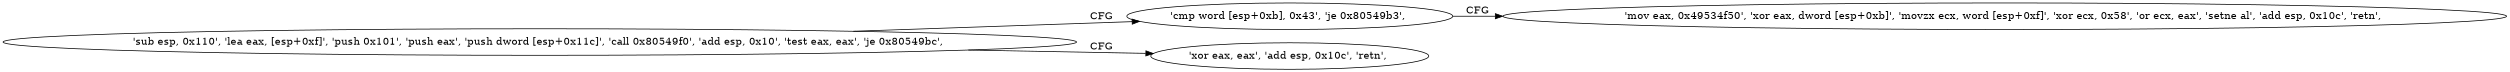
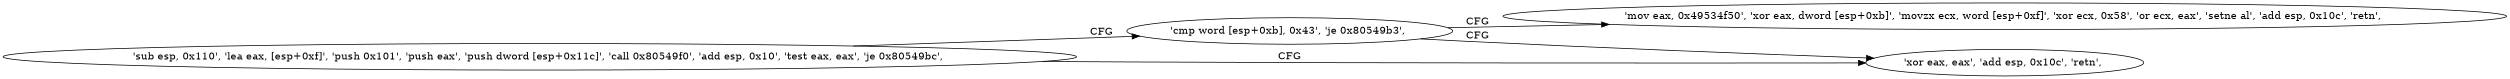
none -> (1643, 49)
